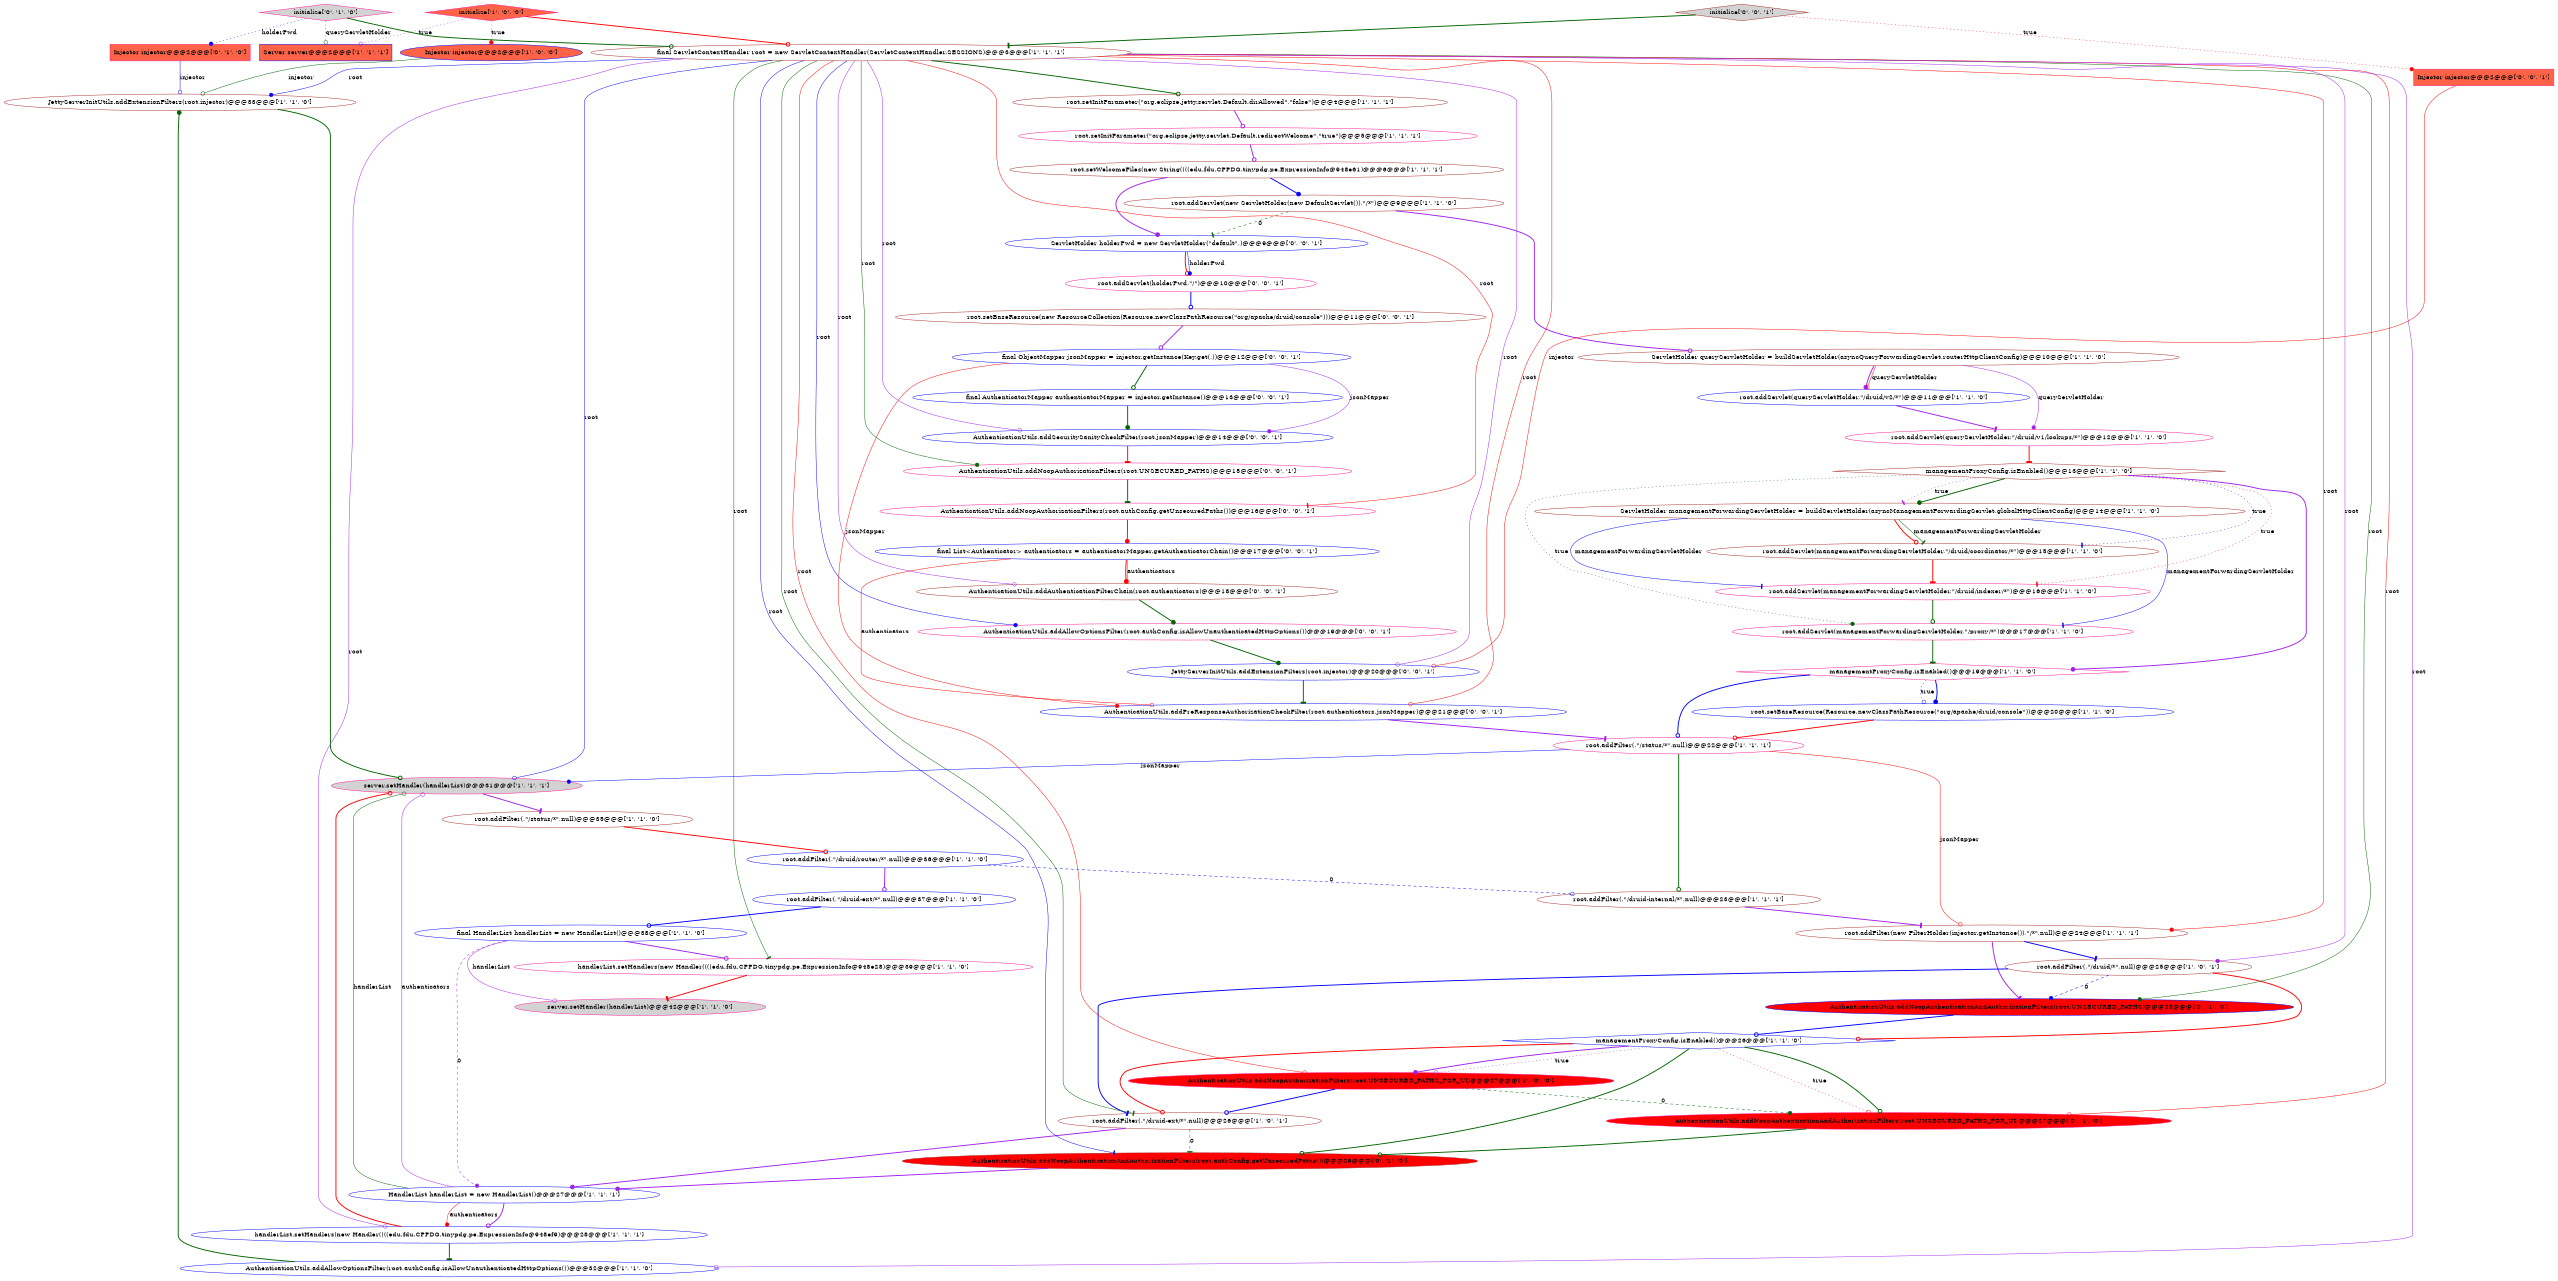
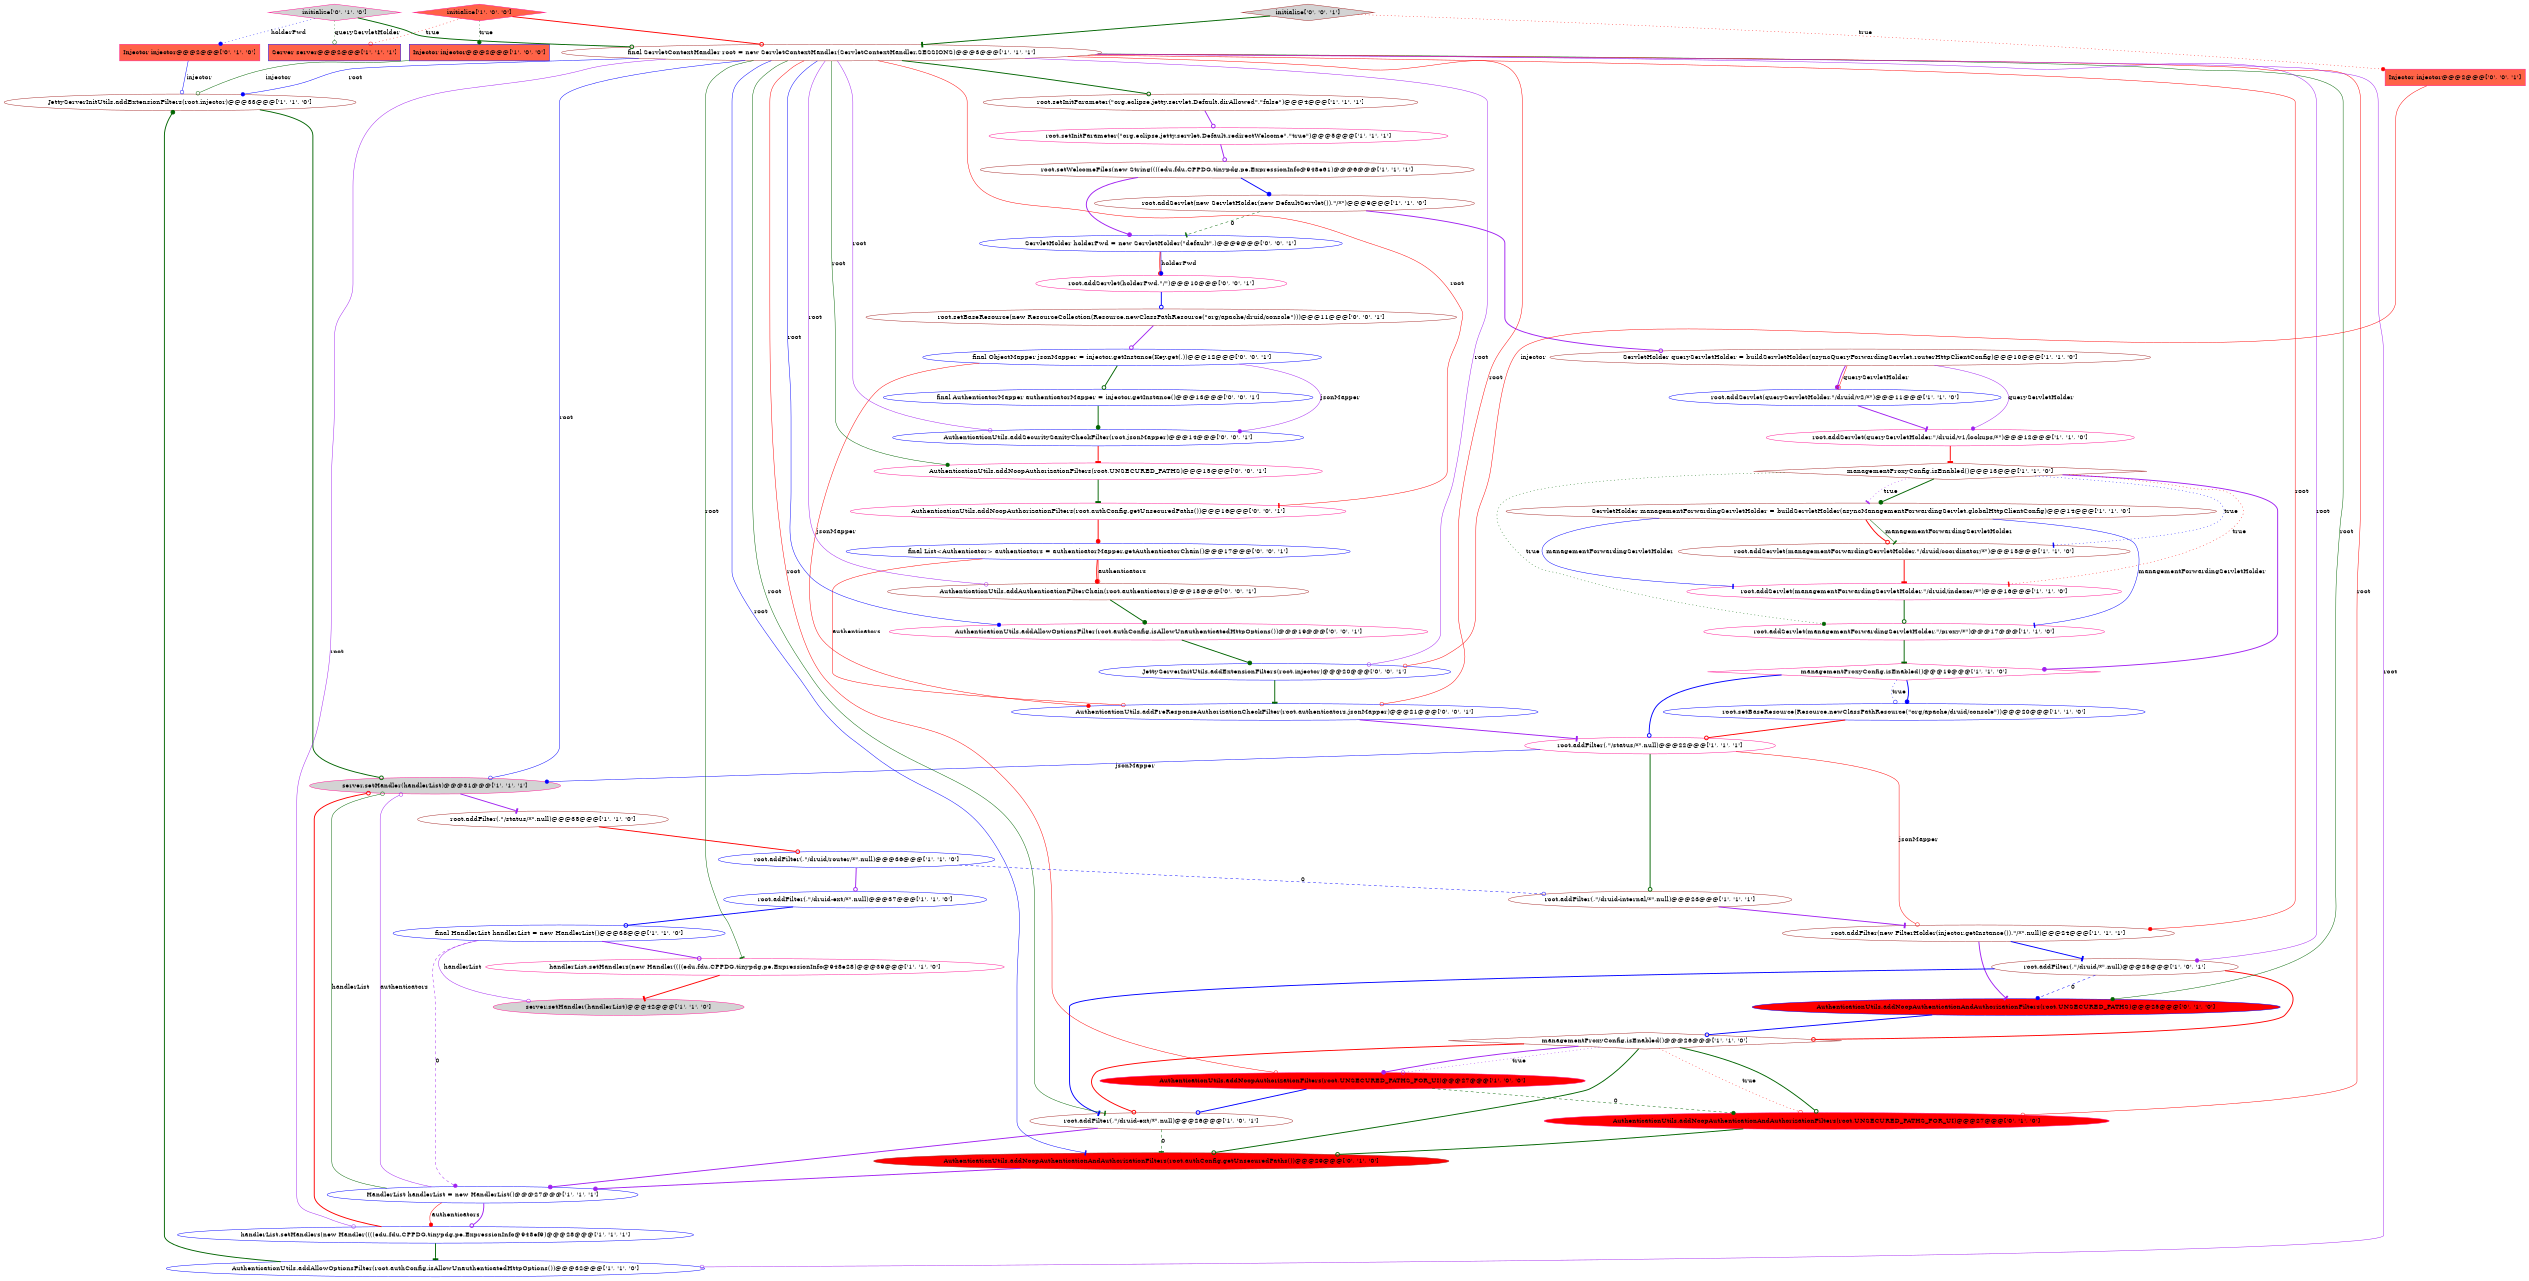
(419, 30) -> (417, 32)
(491, 31) -> (479, 31)
(491, 53) -> (479, 53)
(1699, 1041) -> (1645, 1041)
